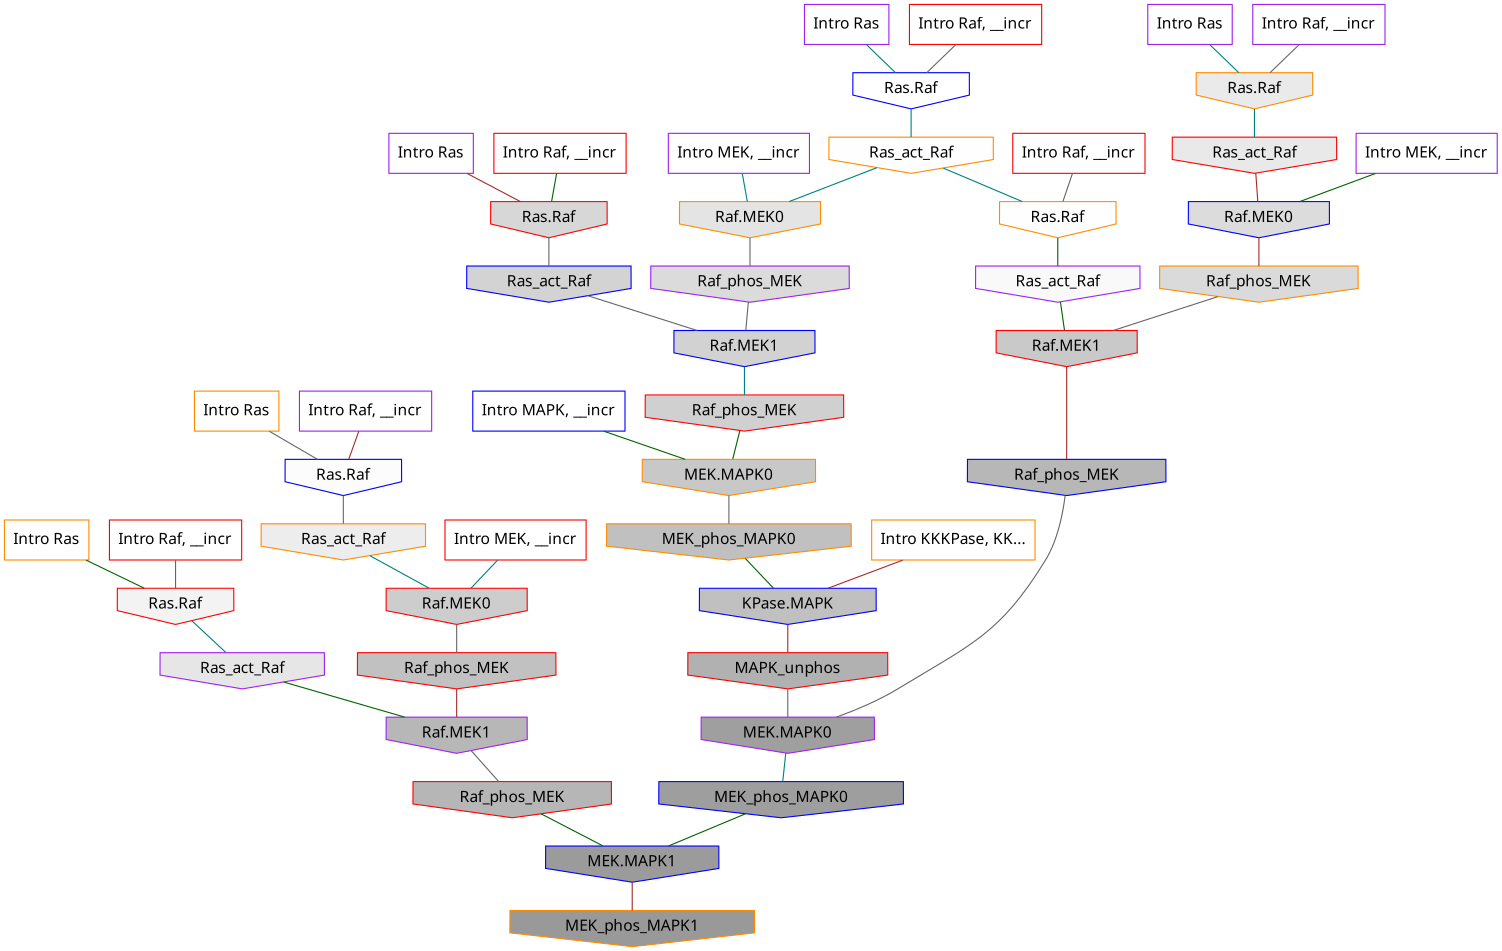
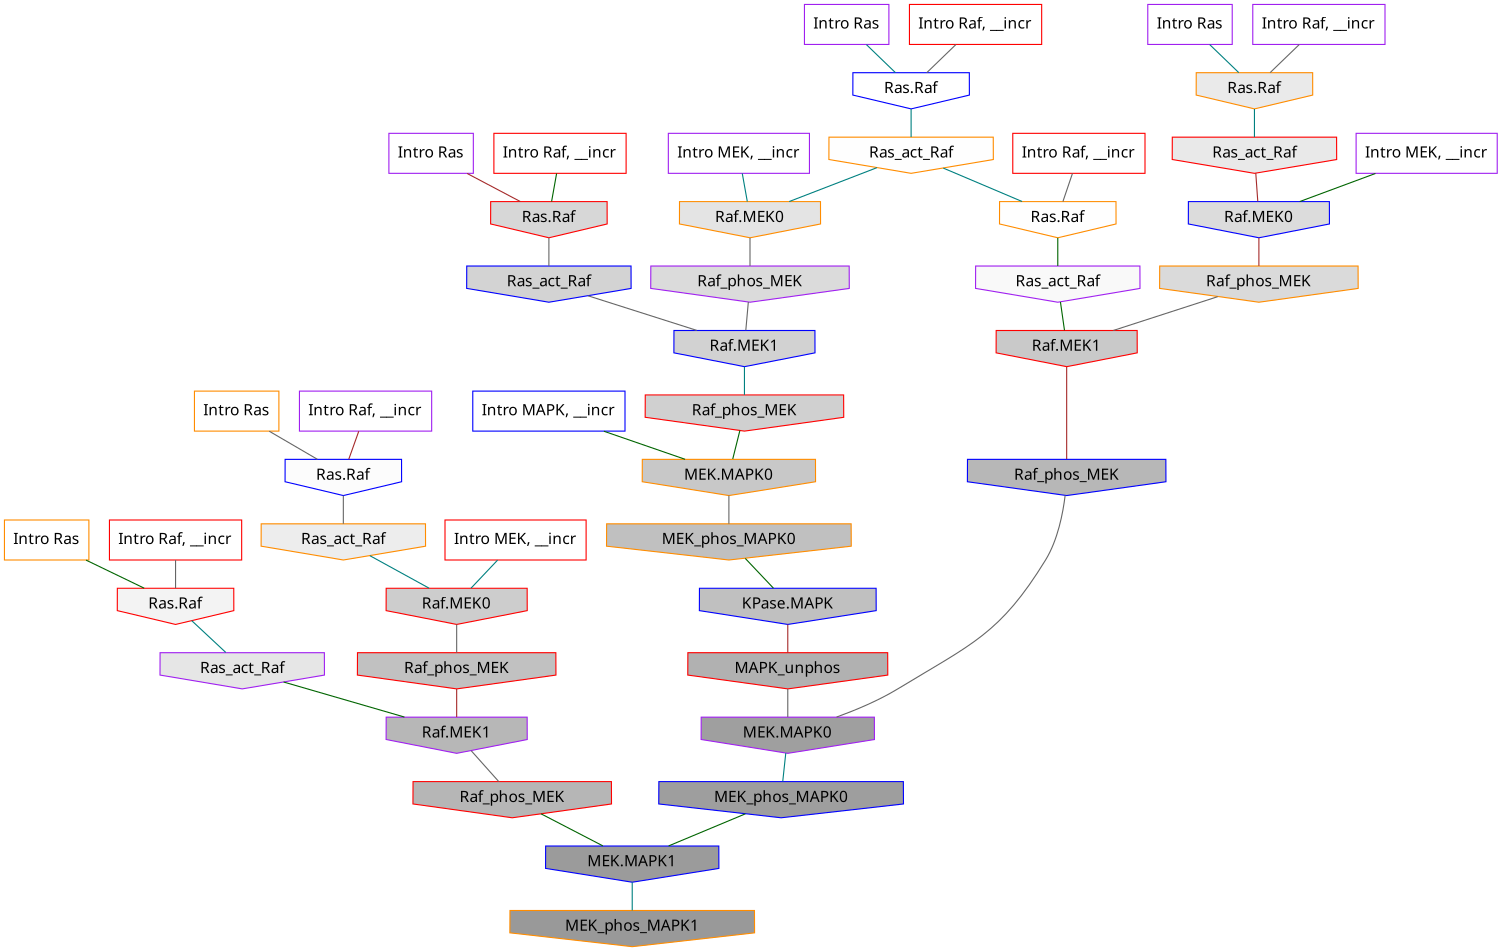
(953, 540) -> none
(632, 896) -> (632, 896)
